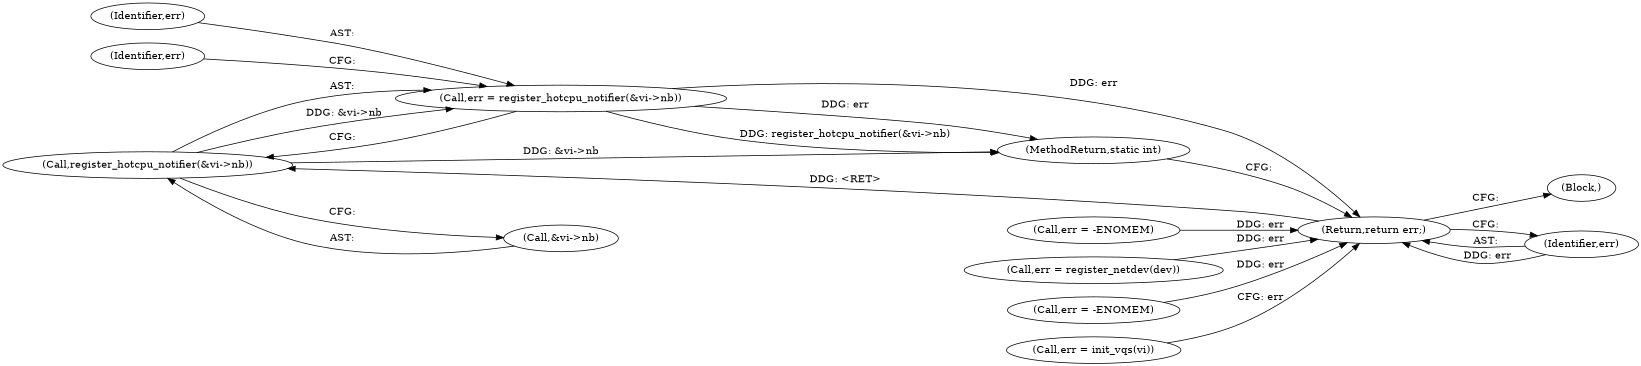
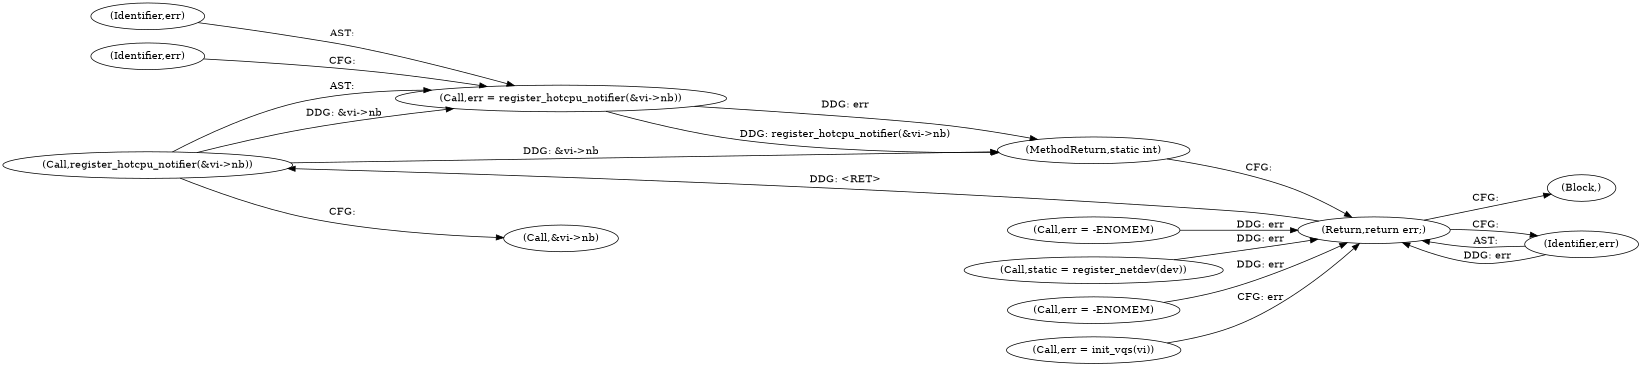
(1027, 94) -> none
(396, 140) -> none
(337, 249) -> none
(1094, 270) -> (1094, 270)
